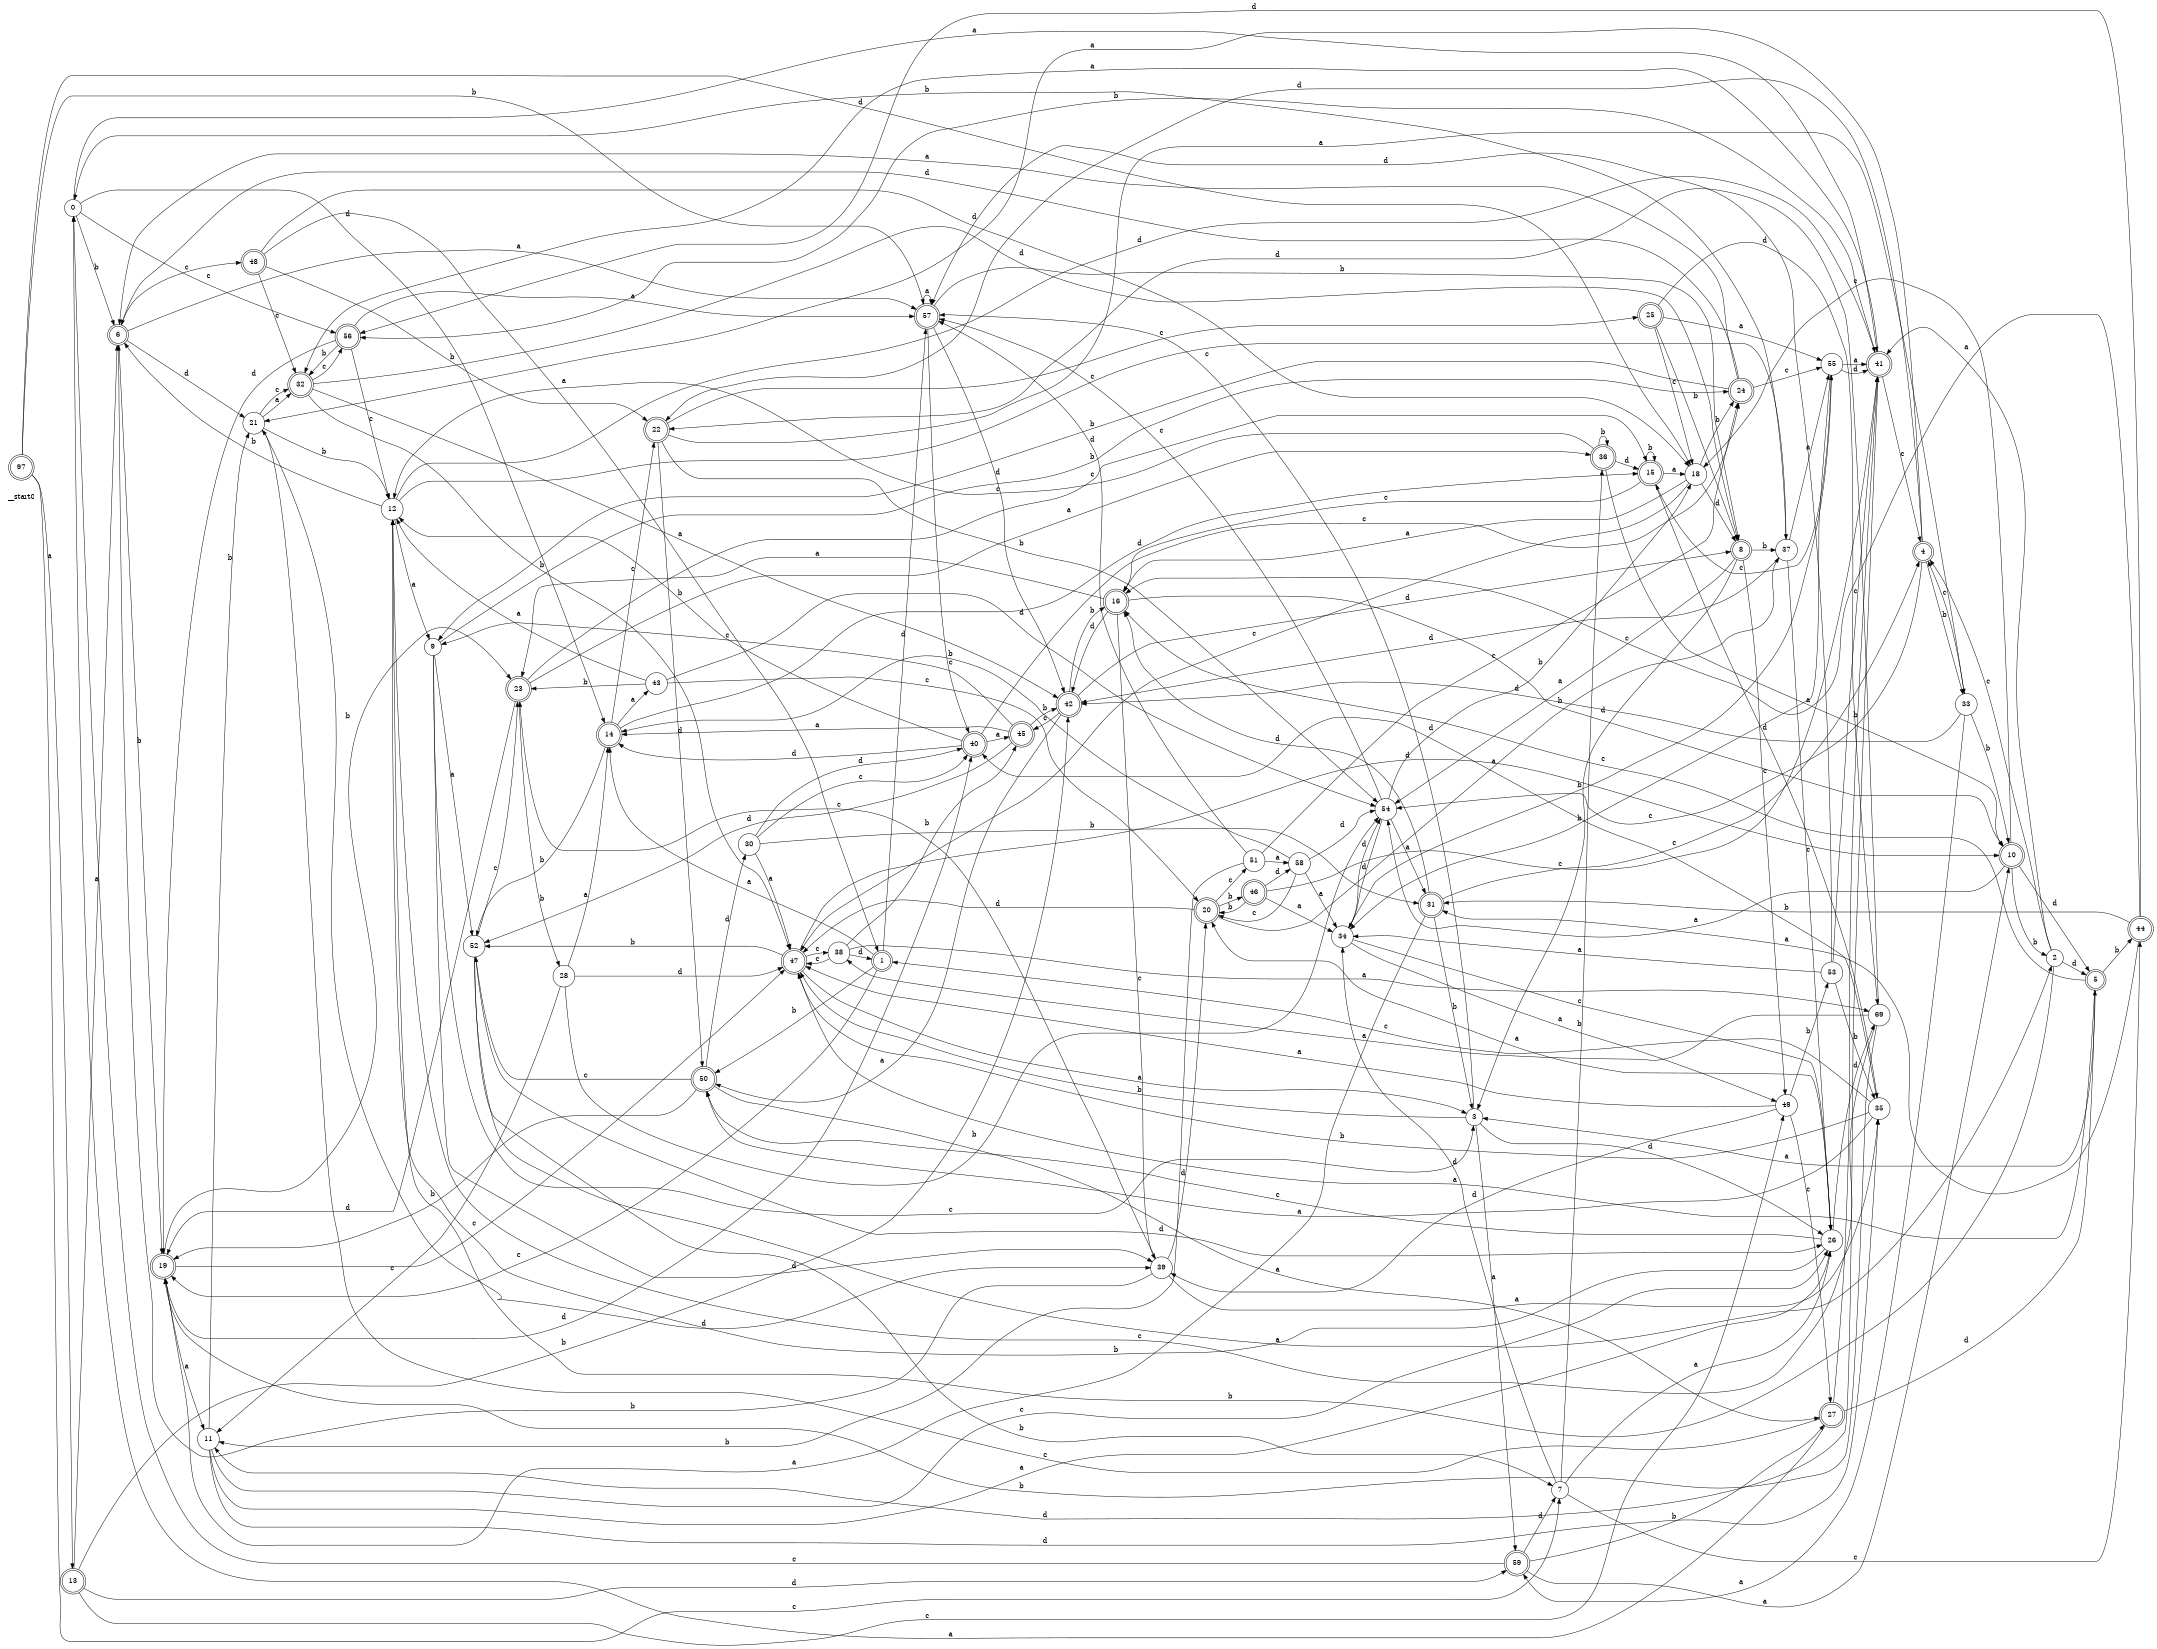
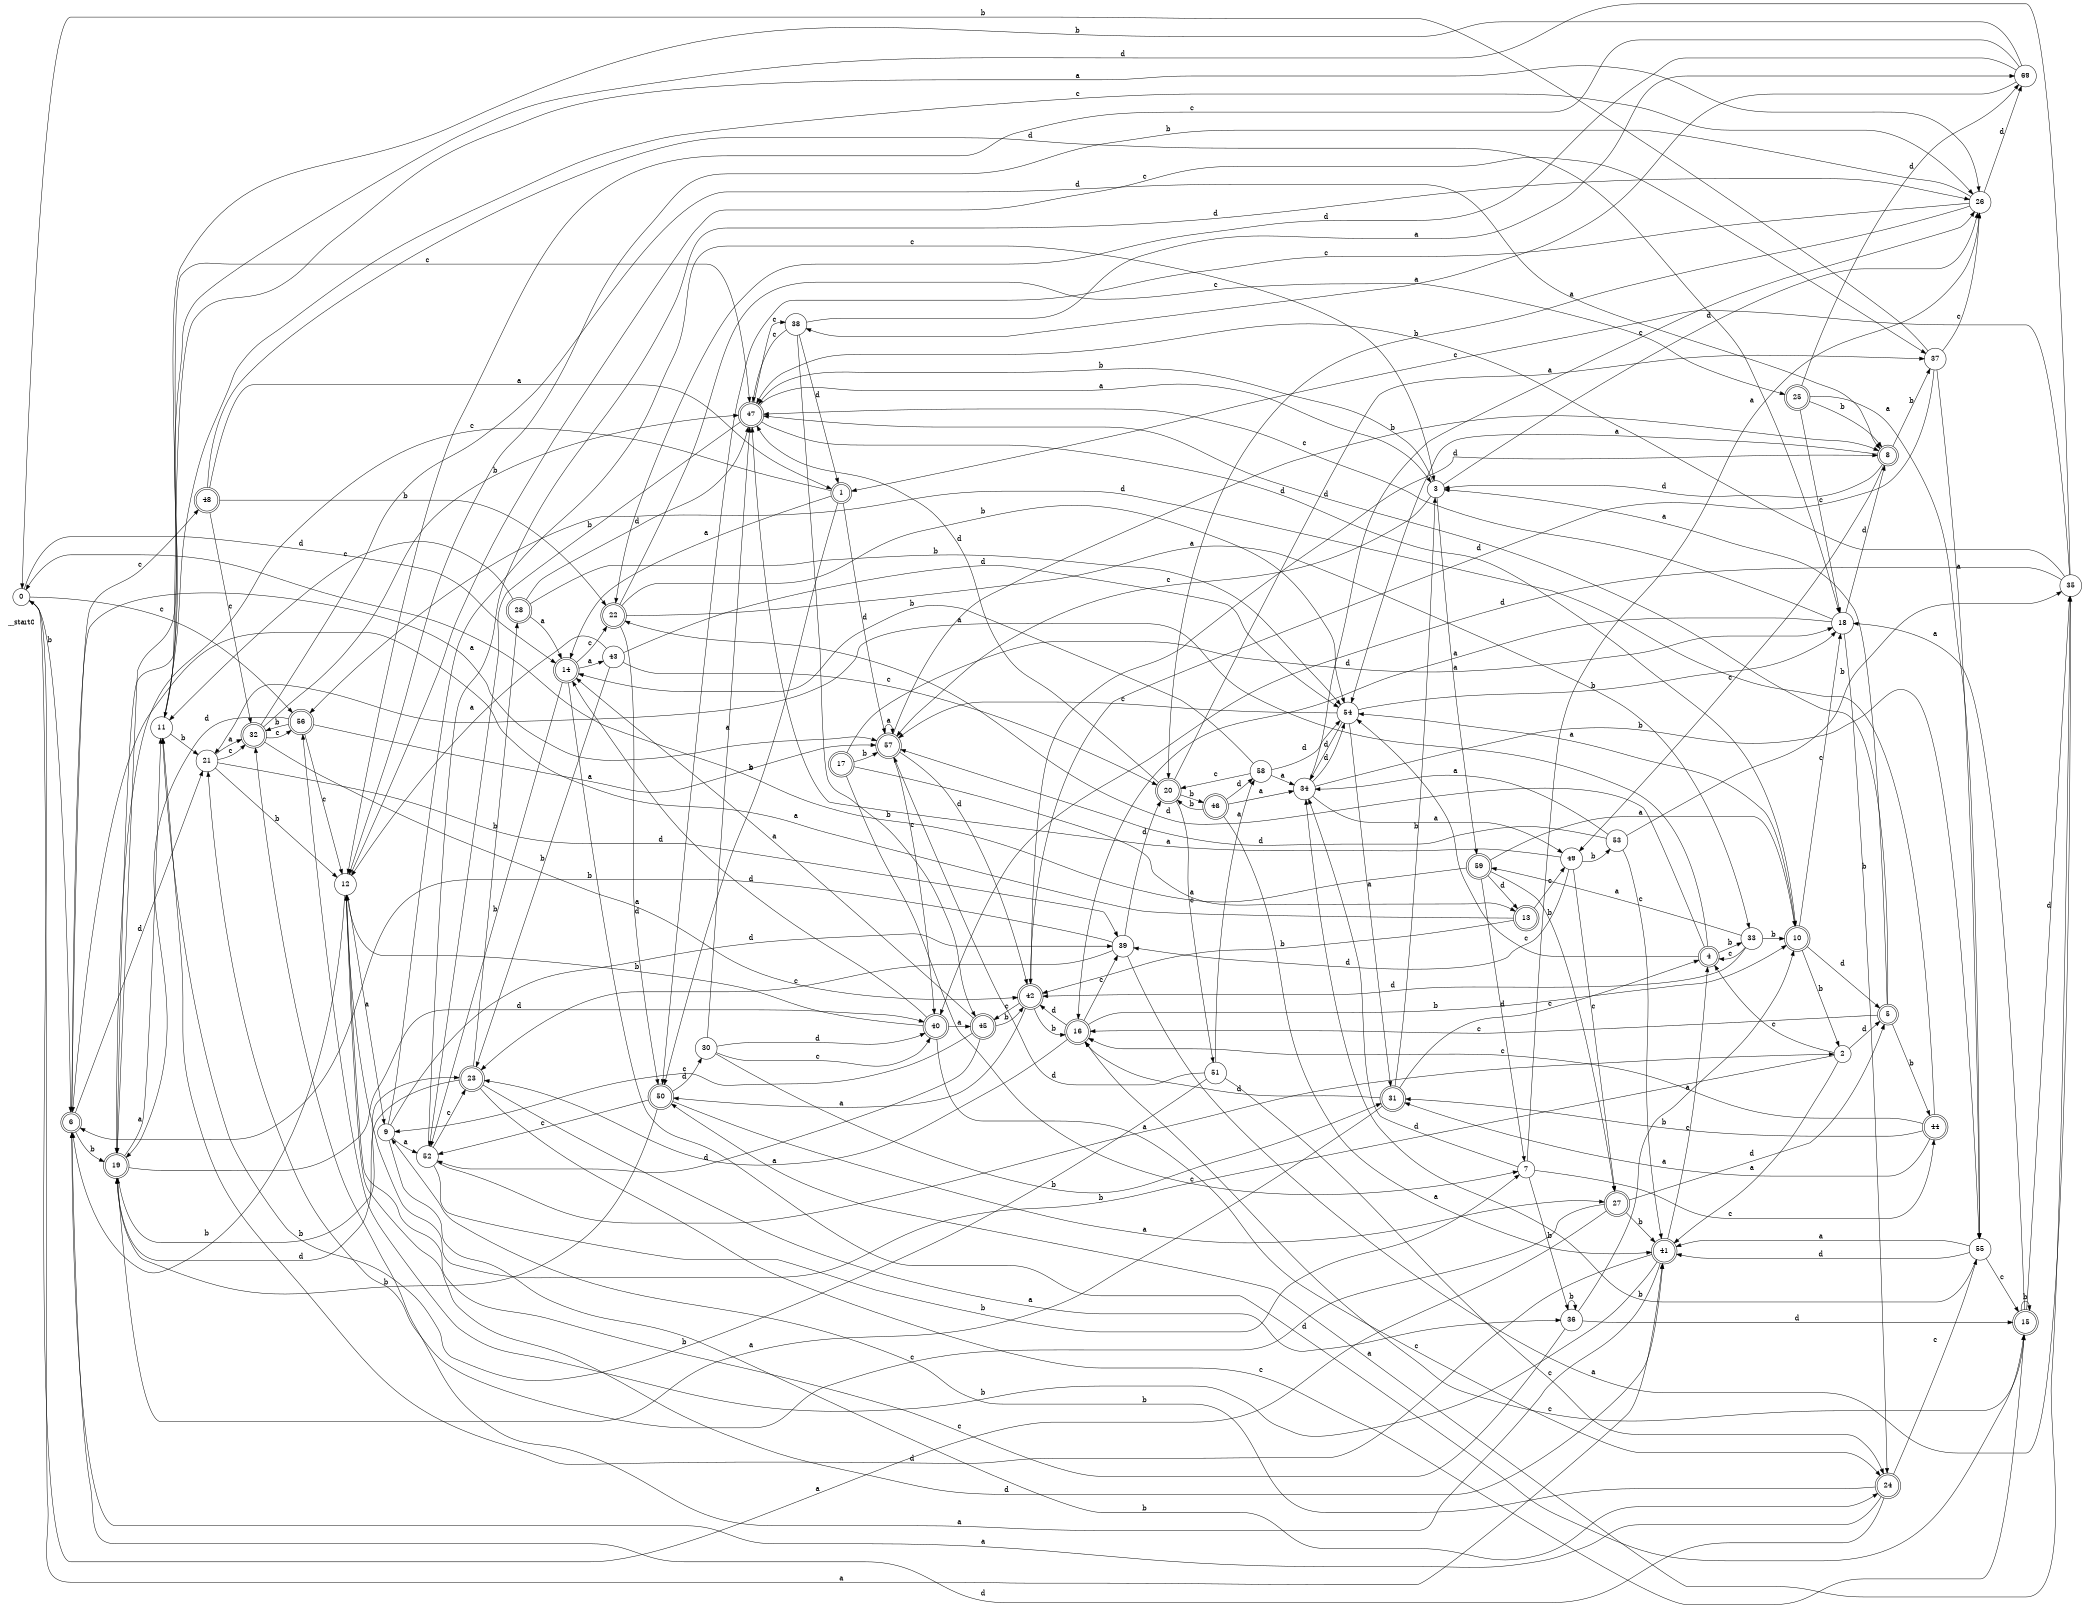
(1603, 457) -> (1572, 1320)
(21, 467) -> (841, 764)
(1560, 864) -> (1436, 1197)
(564, 976) -> (519, 610)
(1455, 1180) -> (1326, 495)
(1186, 1545) -> (1167, 58)
(792, 1587) -> (1501, 890)
